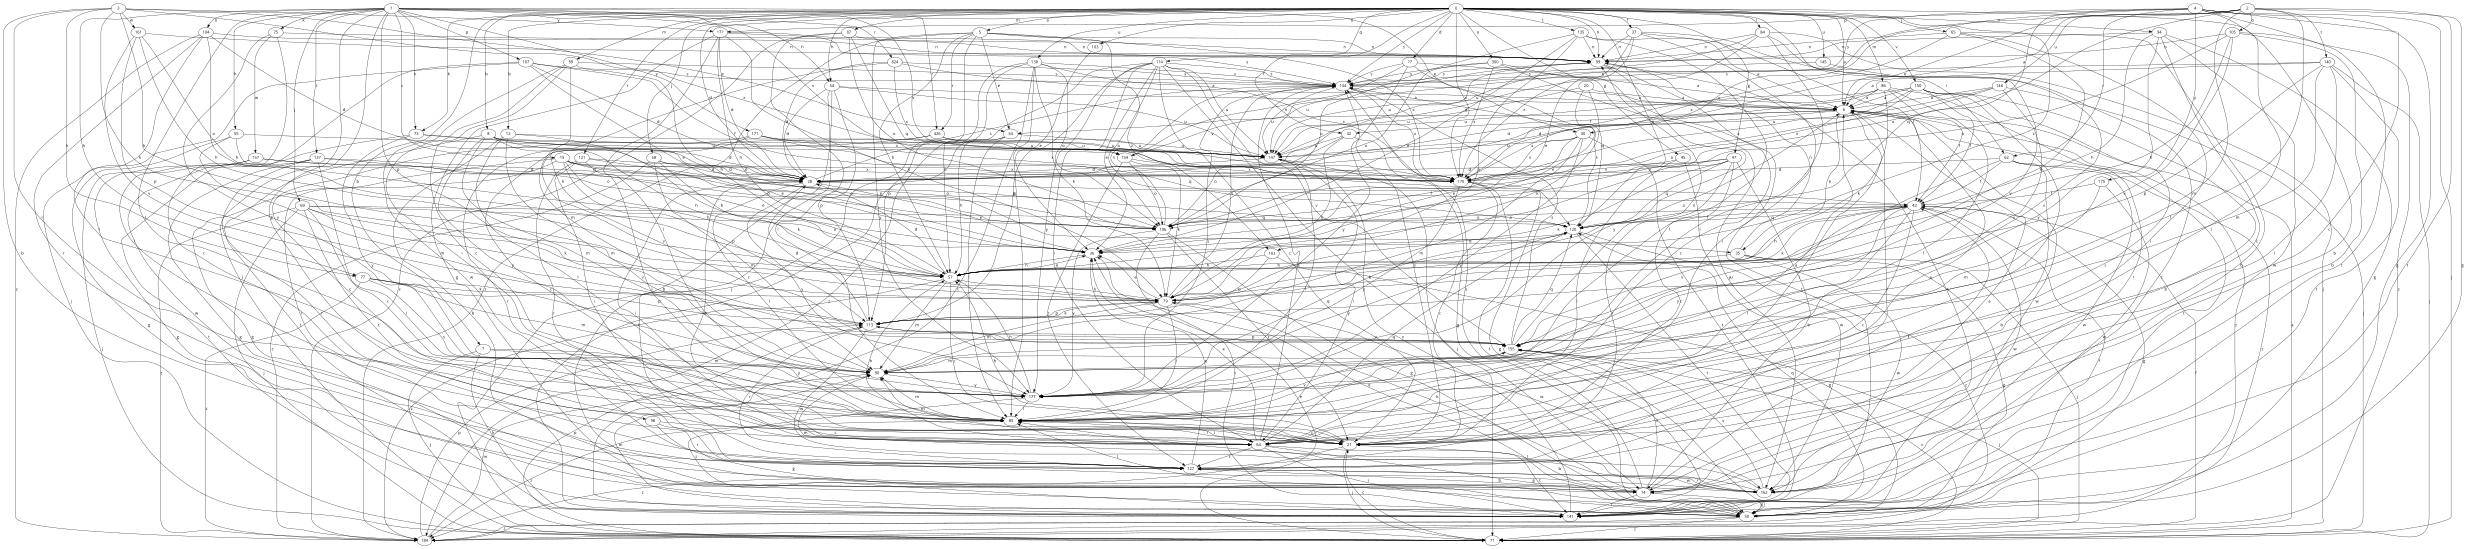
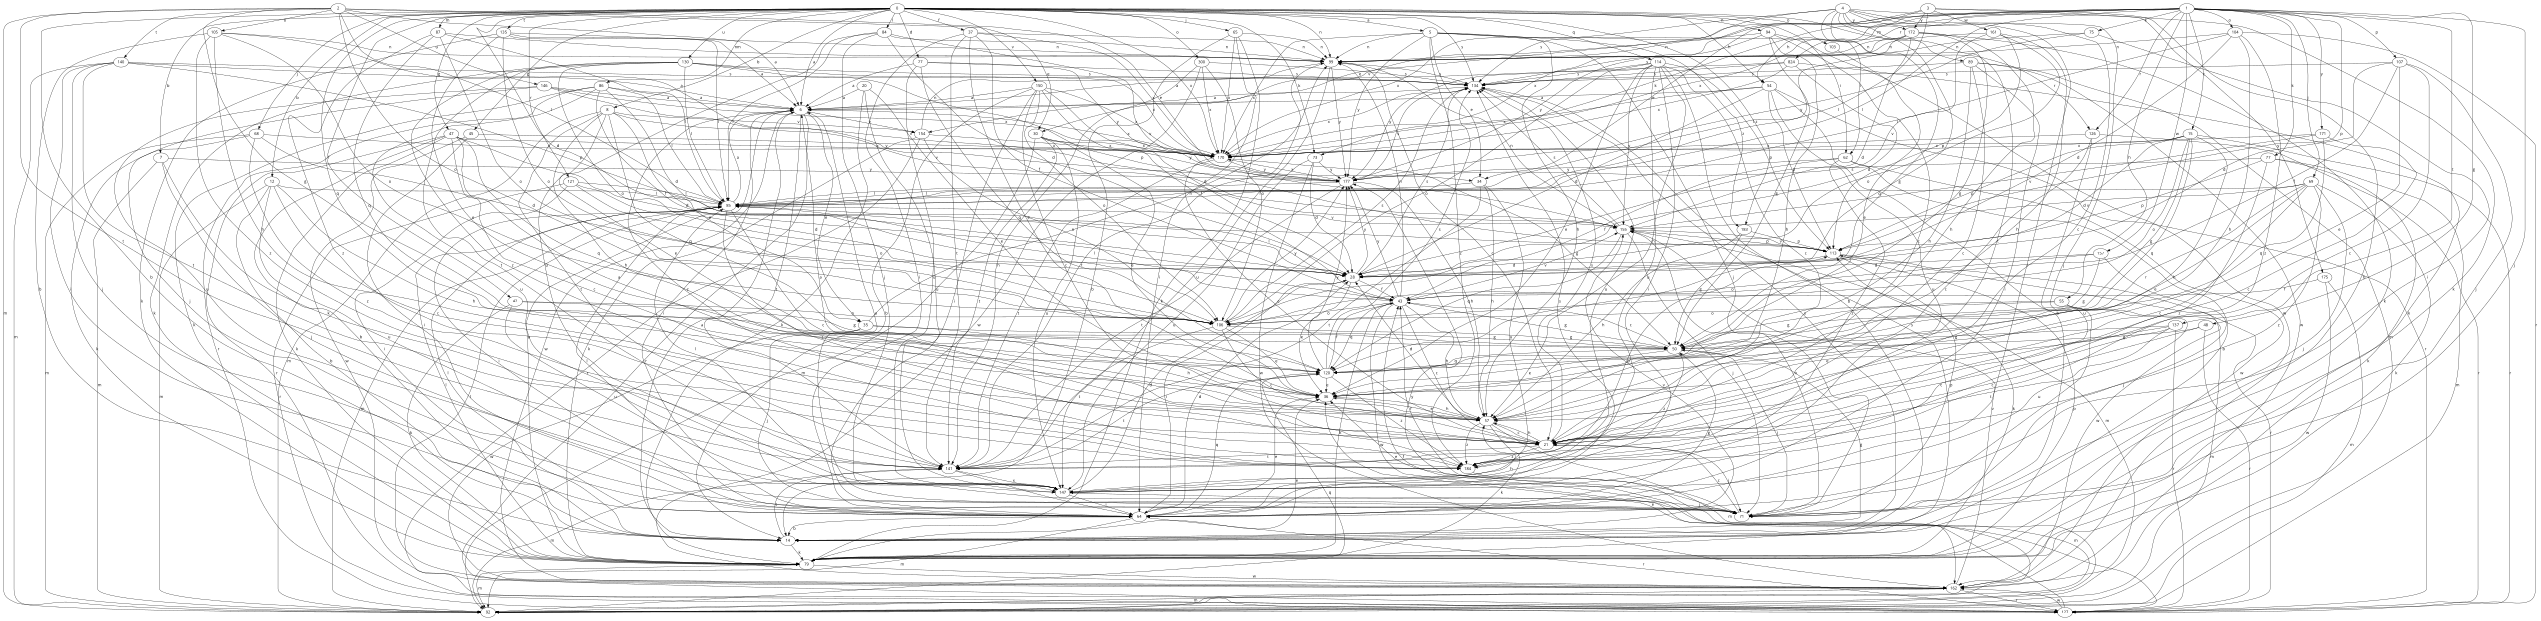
(1845, 20) -> (1854, 20)
(1823, 62) -> none
(255, 90) -> (2173, 143)
none -> (1563, 113)
(1610, 119) -> none
(937, 134) -> (2092, 134)
(1012, 142) -> none
(550, 169) -> none
none -> (1285, 170)
(1351, 175) -> none
none -> (1398, 178)
(110, 203) -> none
(1264, 218) -> (2146, 277)
(470, 223) -> none
(1732, 277) -> (979, 325)
(1802, 289) -> (998, 266)
none -> (816, 310)
none -> (1273, 361)
(2099, 361) -> (1631, 325)
(877, 373) -> (488, 612)
none -> (876, 397)
(653, 421) -> (2206, 325)
(1416, 479) -> none
(1365, 482) -> (1042, 495)
